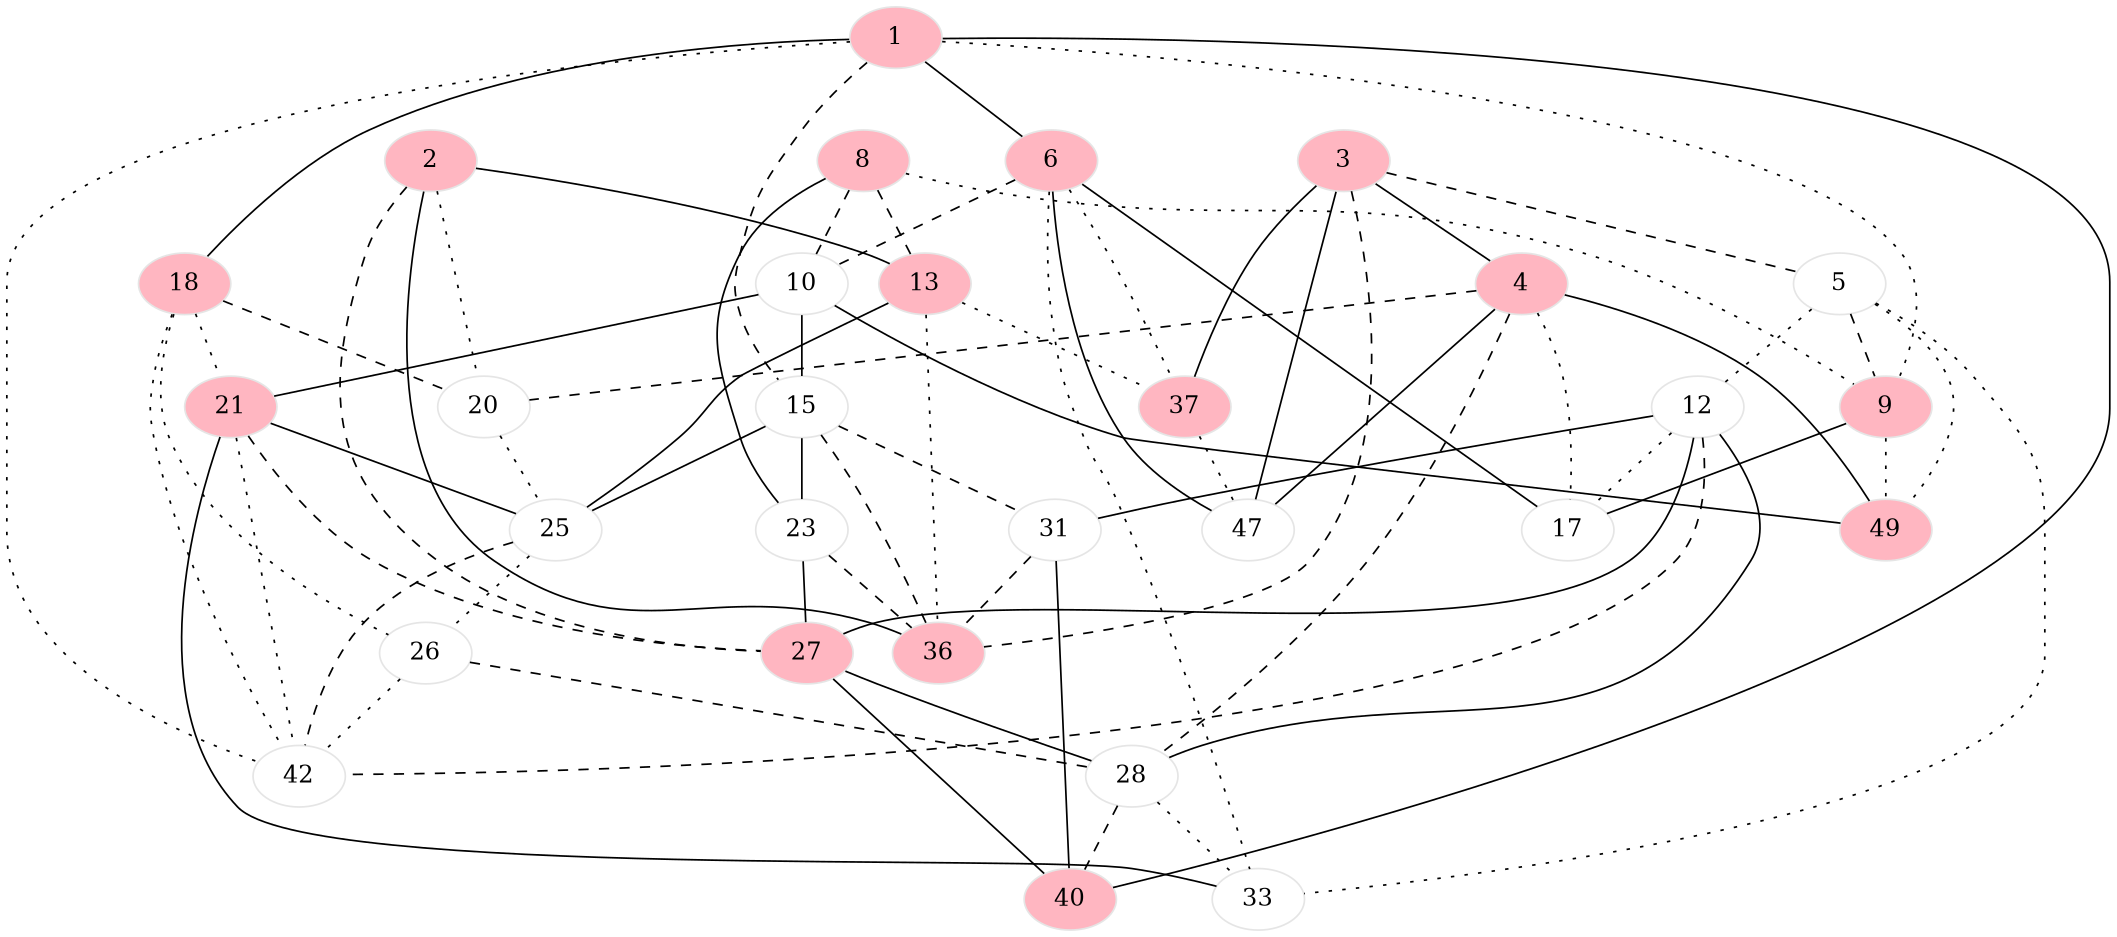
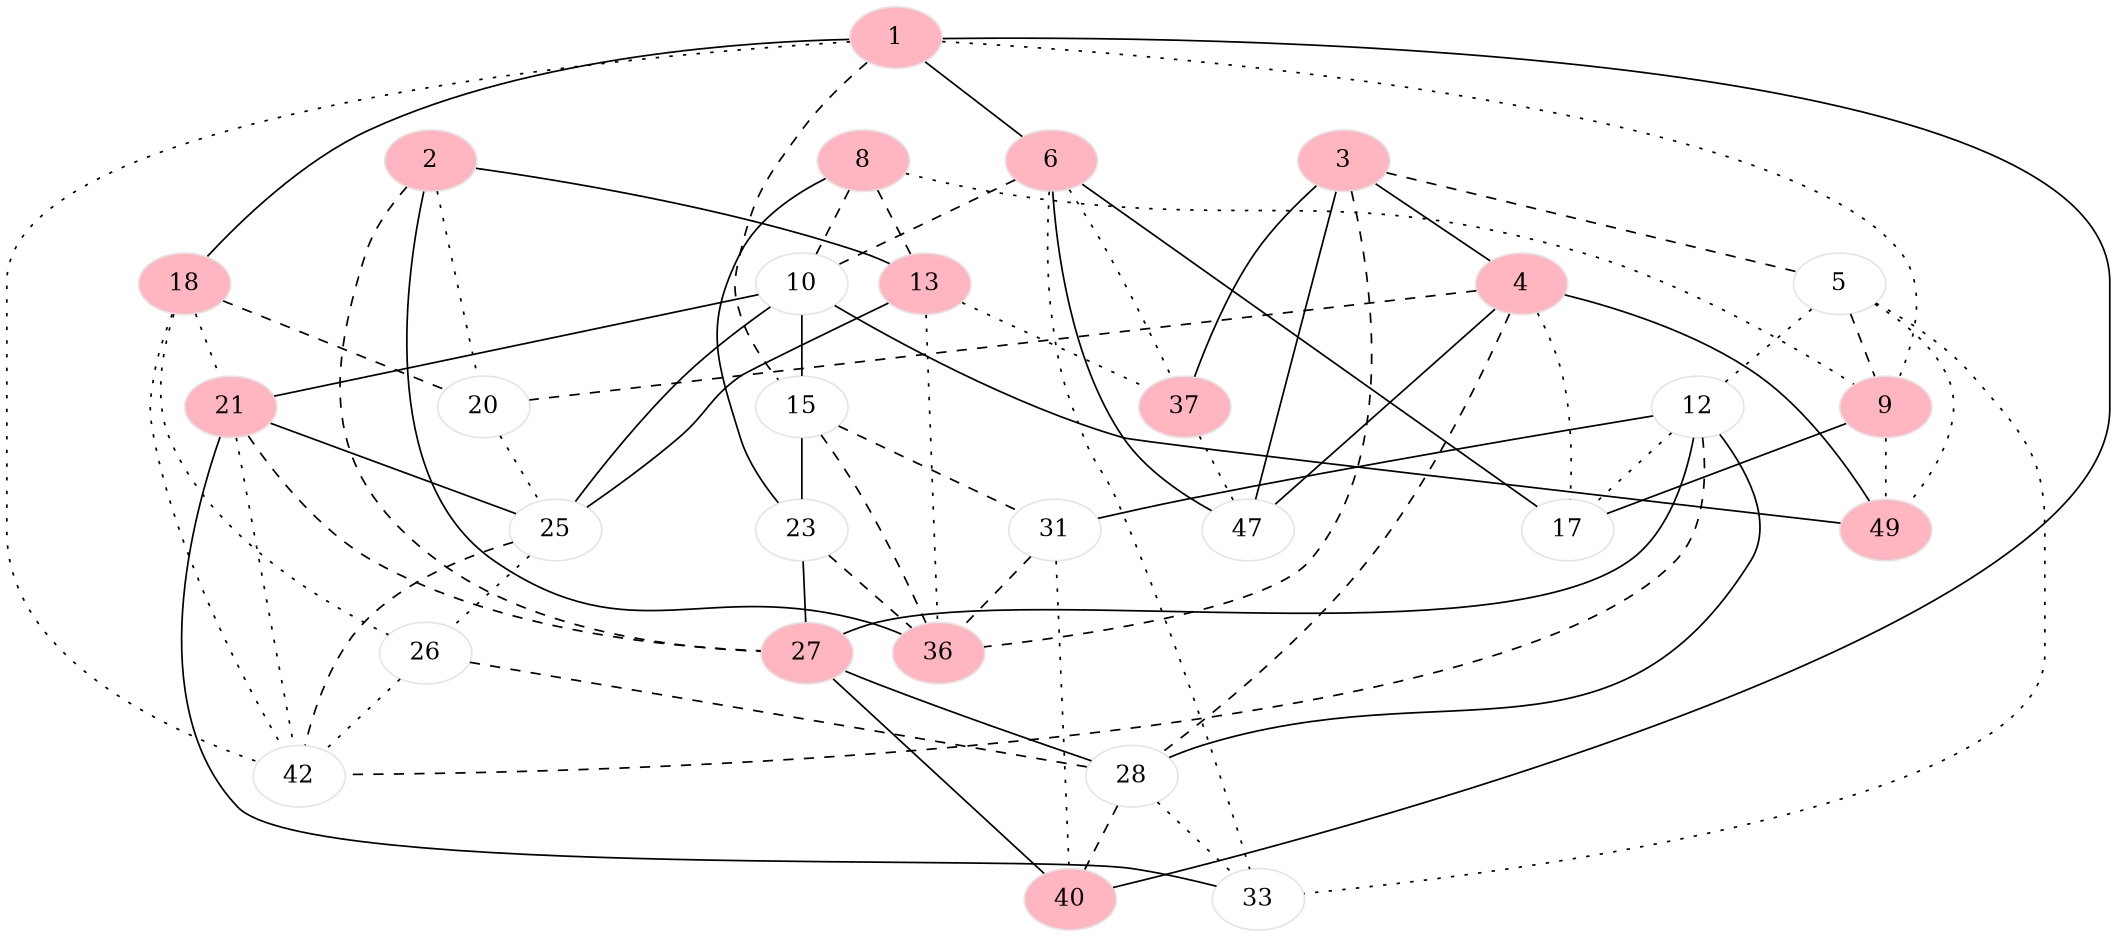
(679, 468) -> (664, 396)
(1063, 715) -> (1063, 715)
